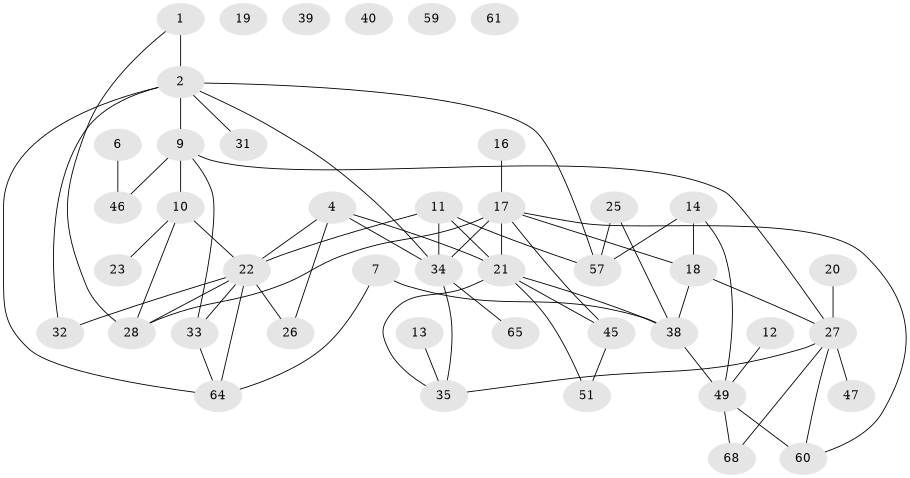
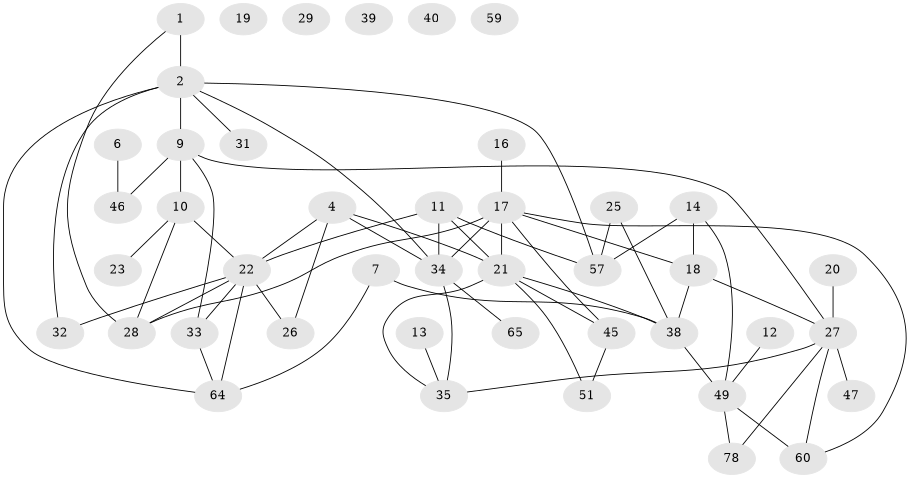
none -> (306, 19)
(495, 19) -> none
(732, 459) -> (732, 459)
